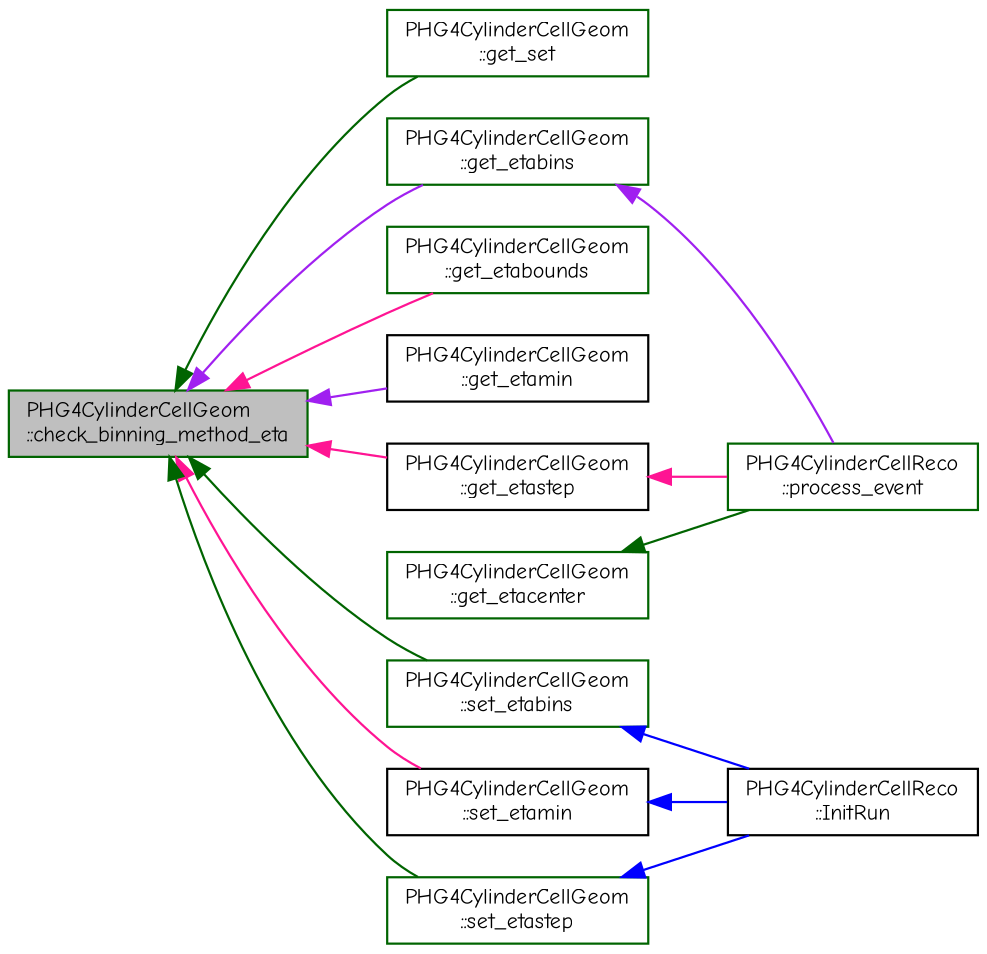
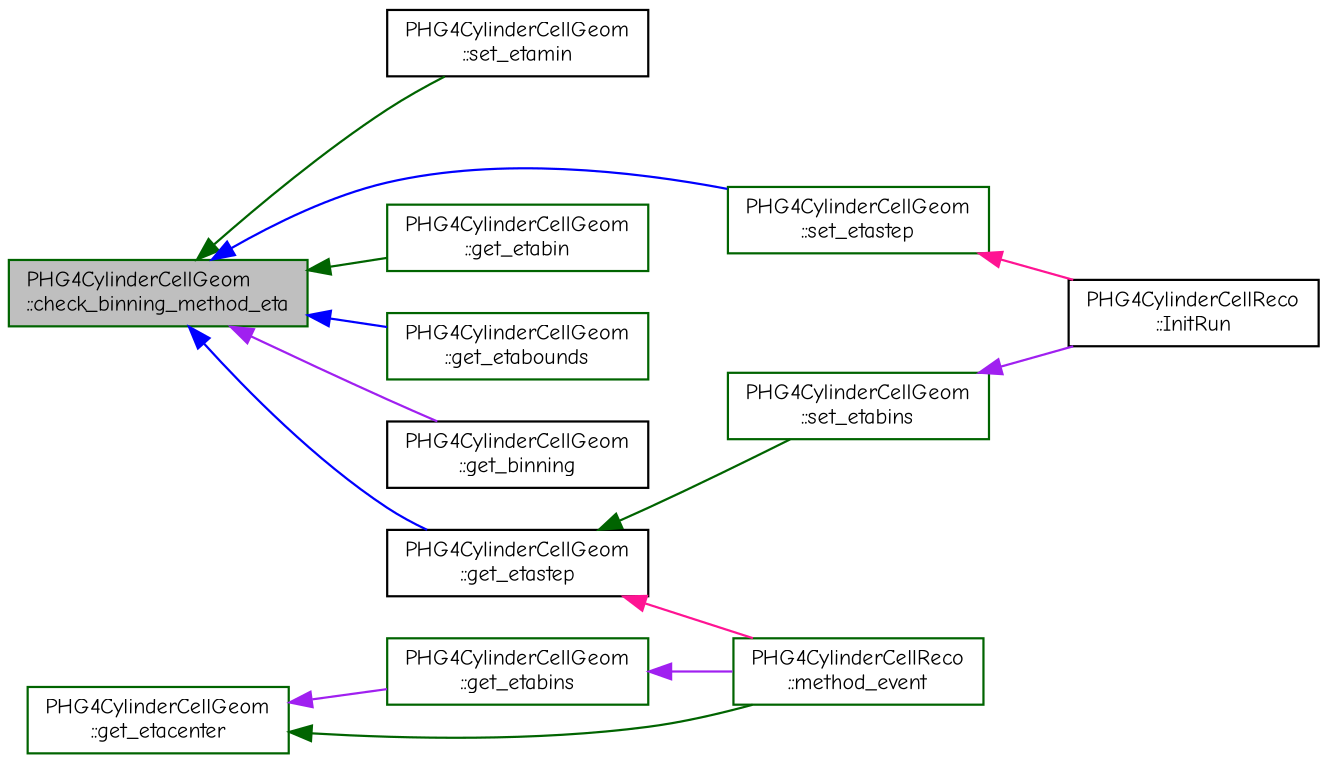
(518, 43) -> (518, 238)
(305, 269) -> (350, 694)
(339, 335) -> (359, 323)
(518, 368) -> (518, 455)
(359, 453) -> (308, 446)
(853, 477) -> (858, 671)
(308, 577) -> (705, 481)
(286, 638) -> (325, 154)
(268, 696) -> (473, 170)
(696, 751) -> (1037, 356)
(699, 802) -> none
(696, 853) -> (1037, 270)
